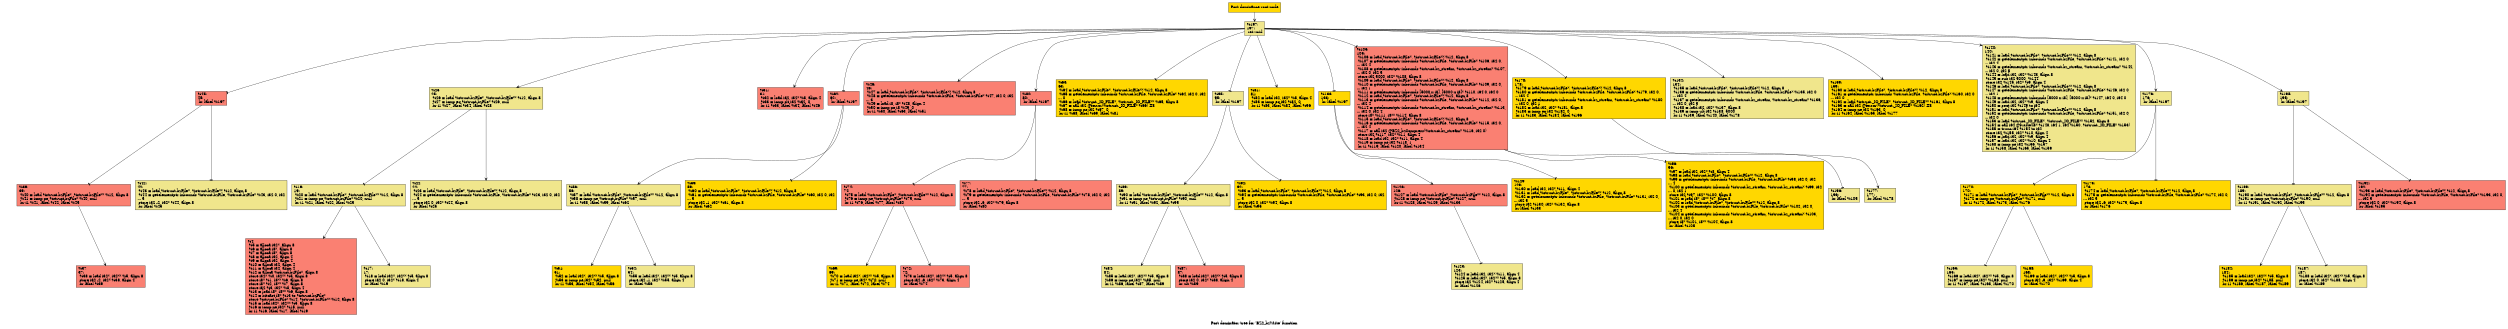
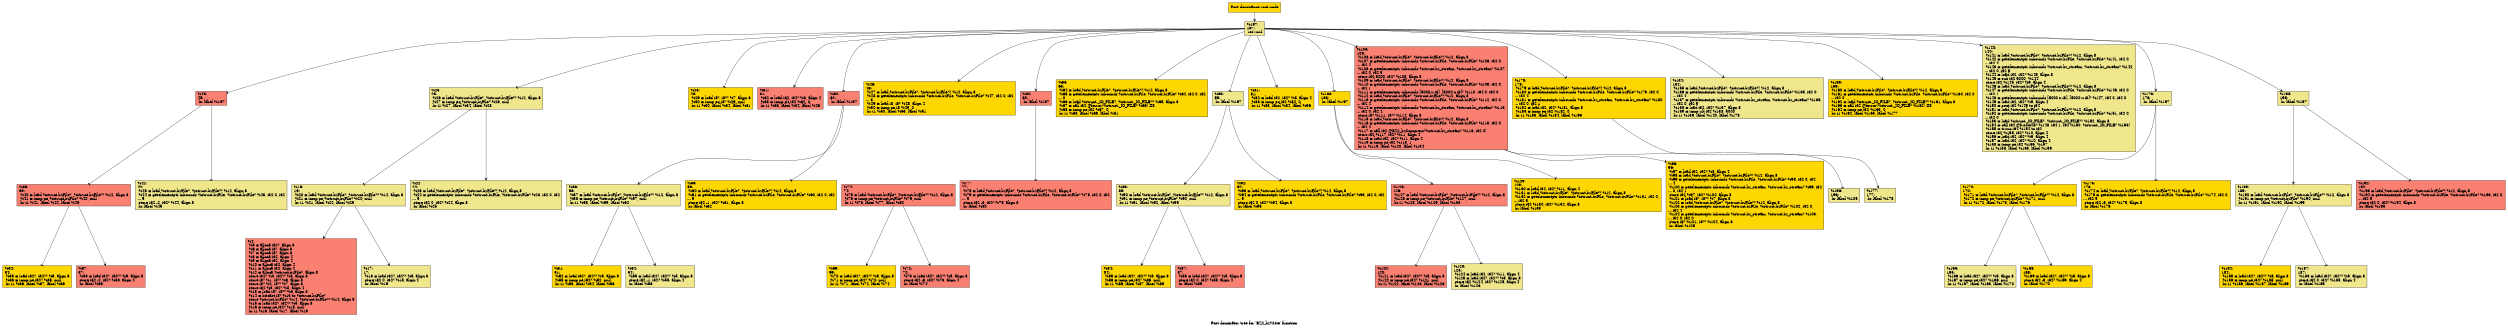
(823, 35) -> (823, 35)
none -> (721, 98)
(940, 98) -> (940, 98)
(2293, 144) -> (2293, 144)
(990, 160) -> none
none -> (37, 277)
(1136, 277) -> (1136, 277)
none -> (1411, 277)
(1188, 284) -> (1190, 284)
